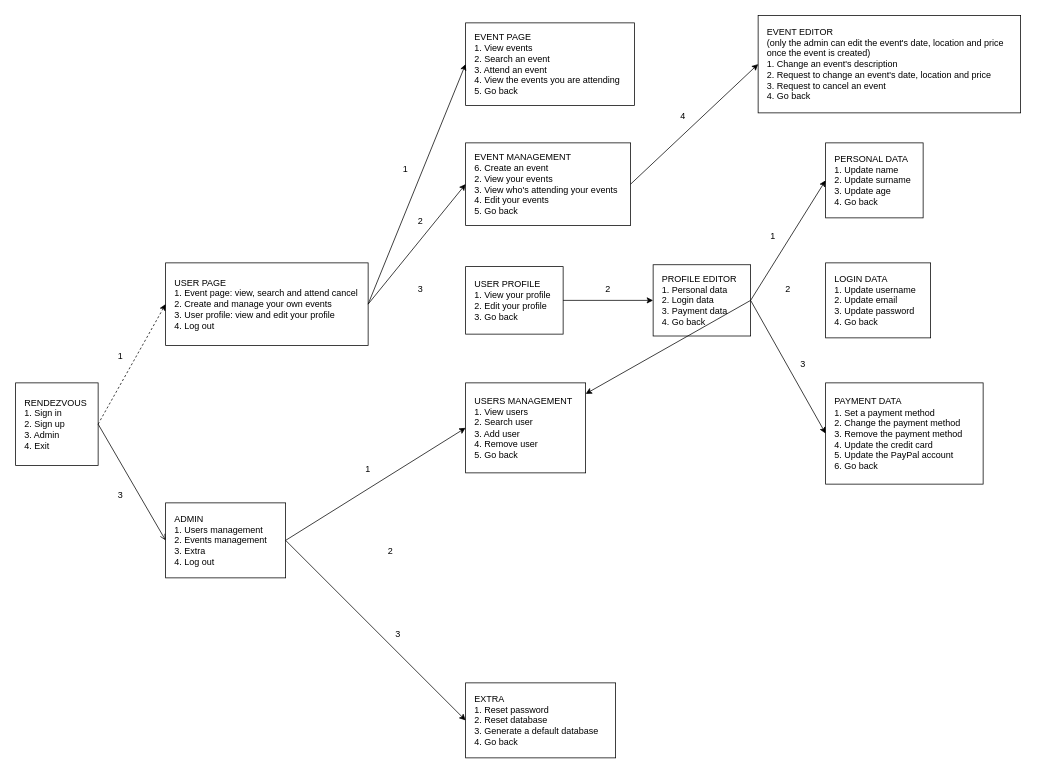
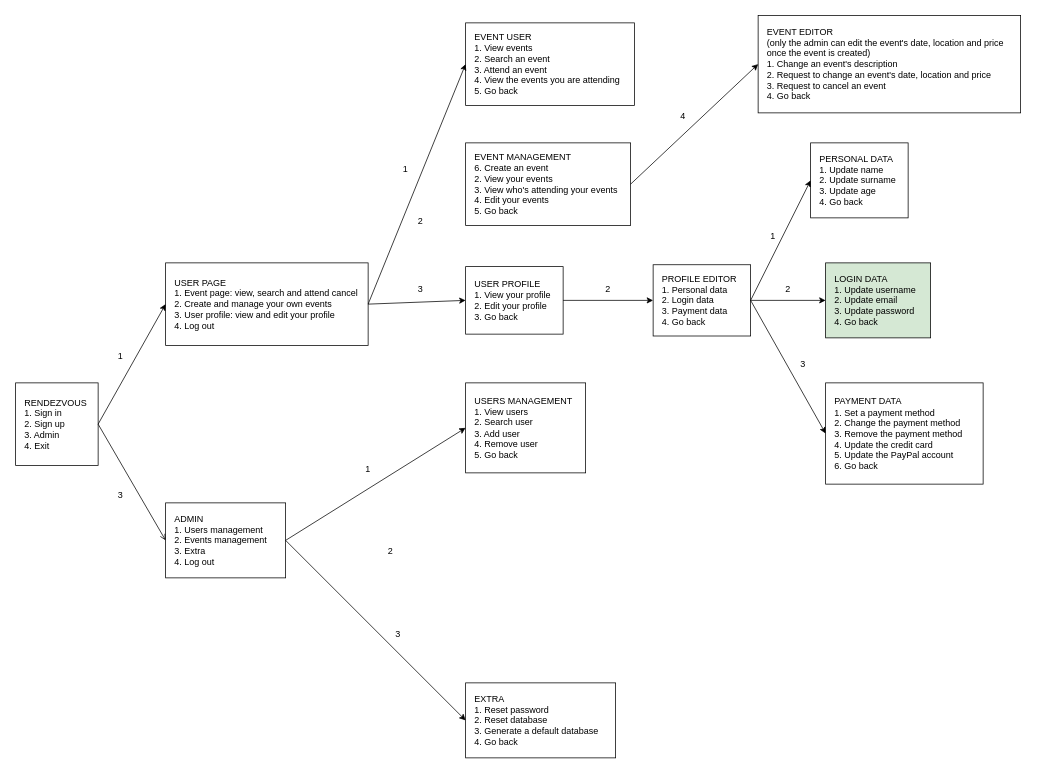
(554, 64) -> (554, 64)
(874, 180) -> (859, 180)
(416, 245) -> none
(878, 300) -> (878, 300)
none -> (415, 302)
(669, 346) -> (786, 300)
(130, 366) -> (130, 366)
